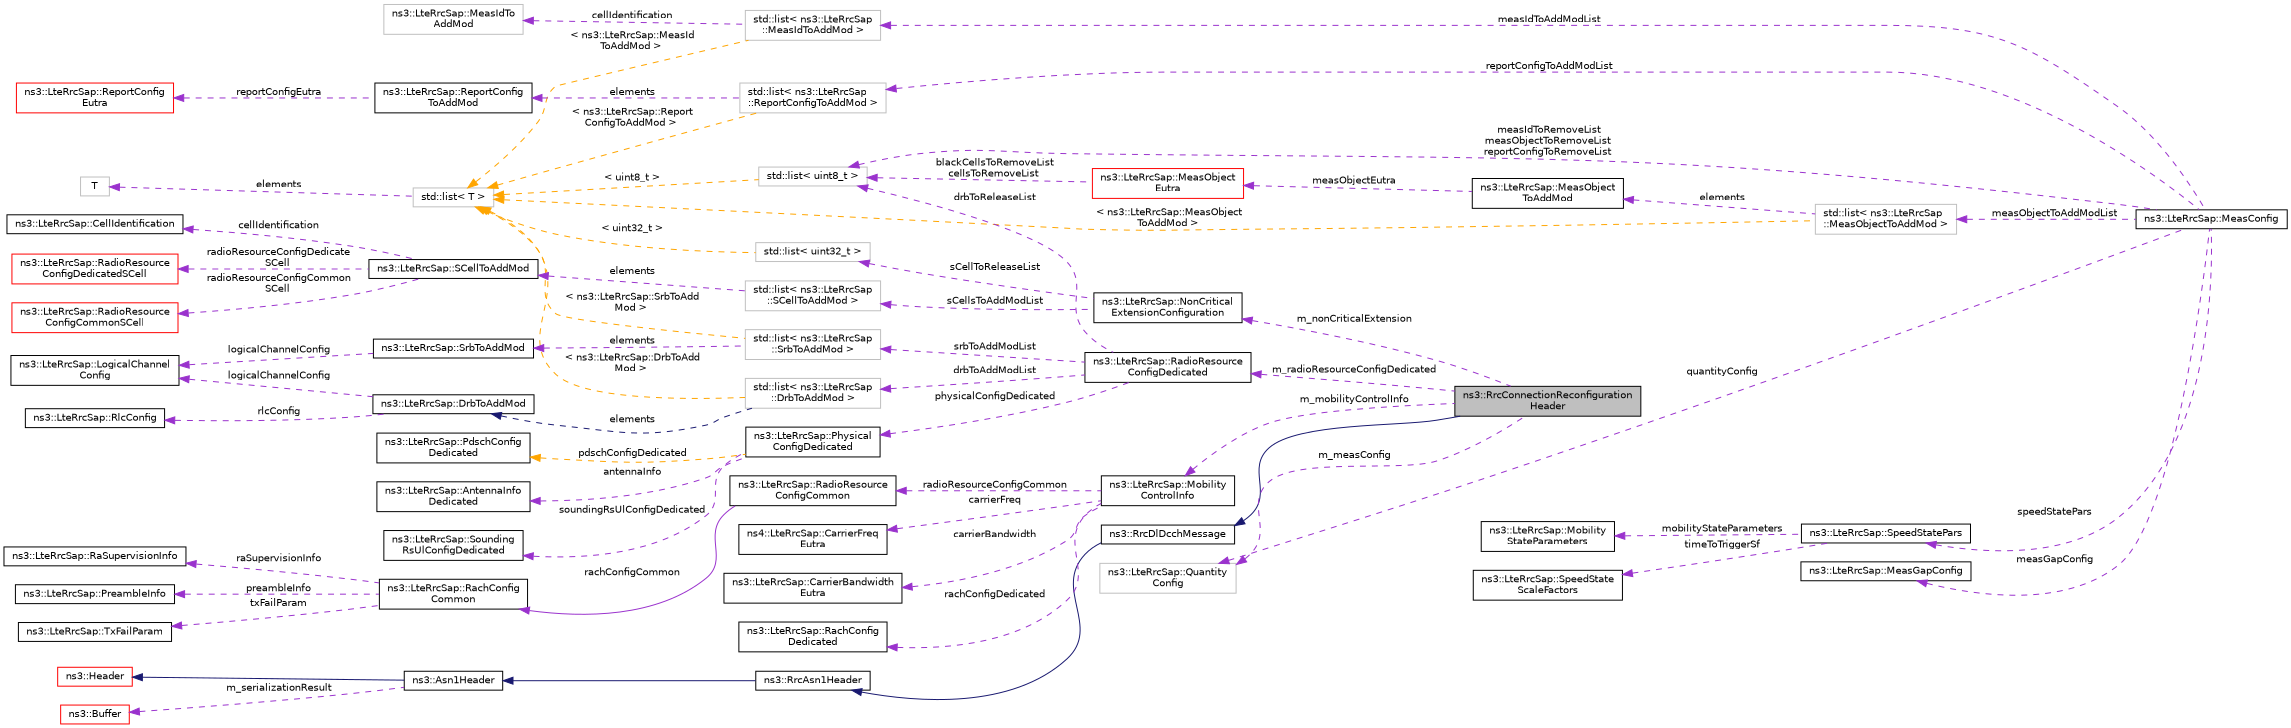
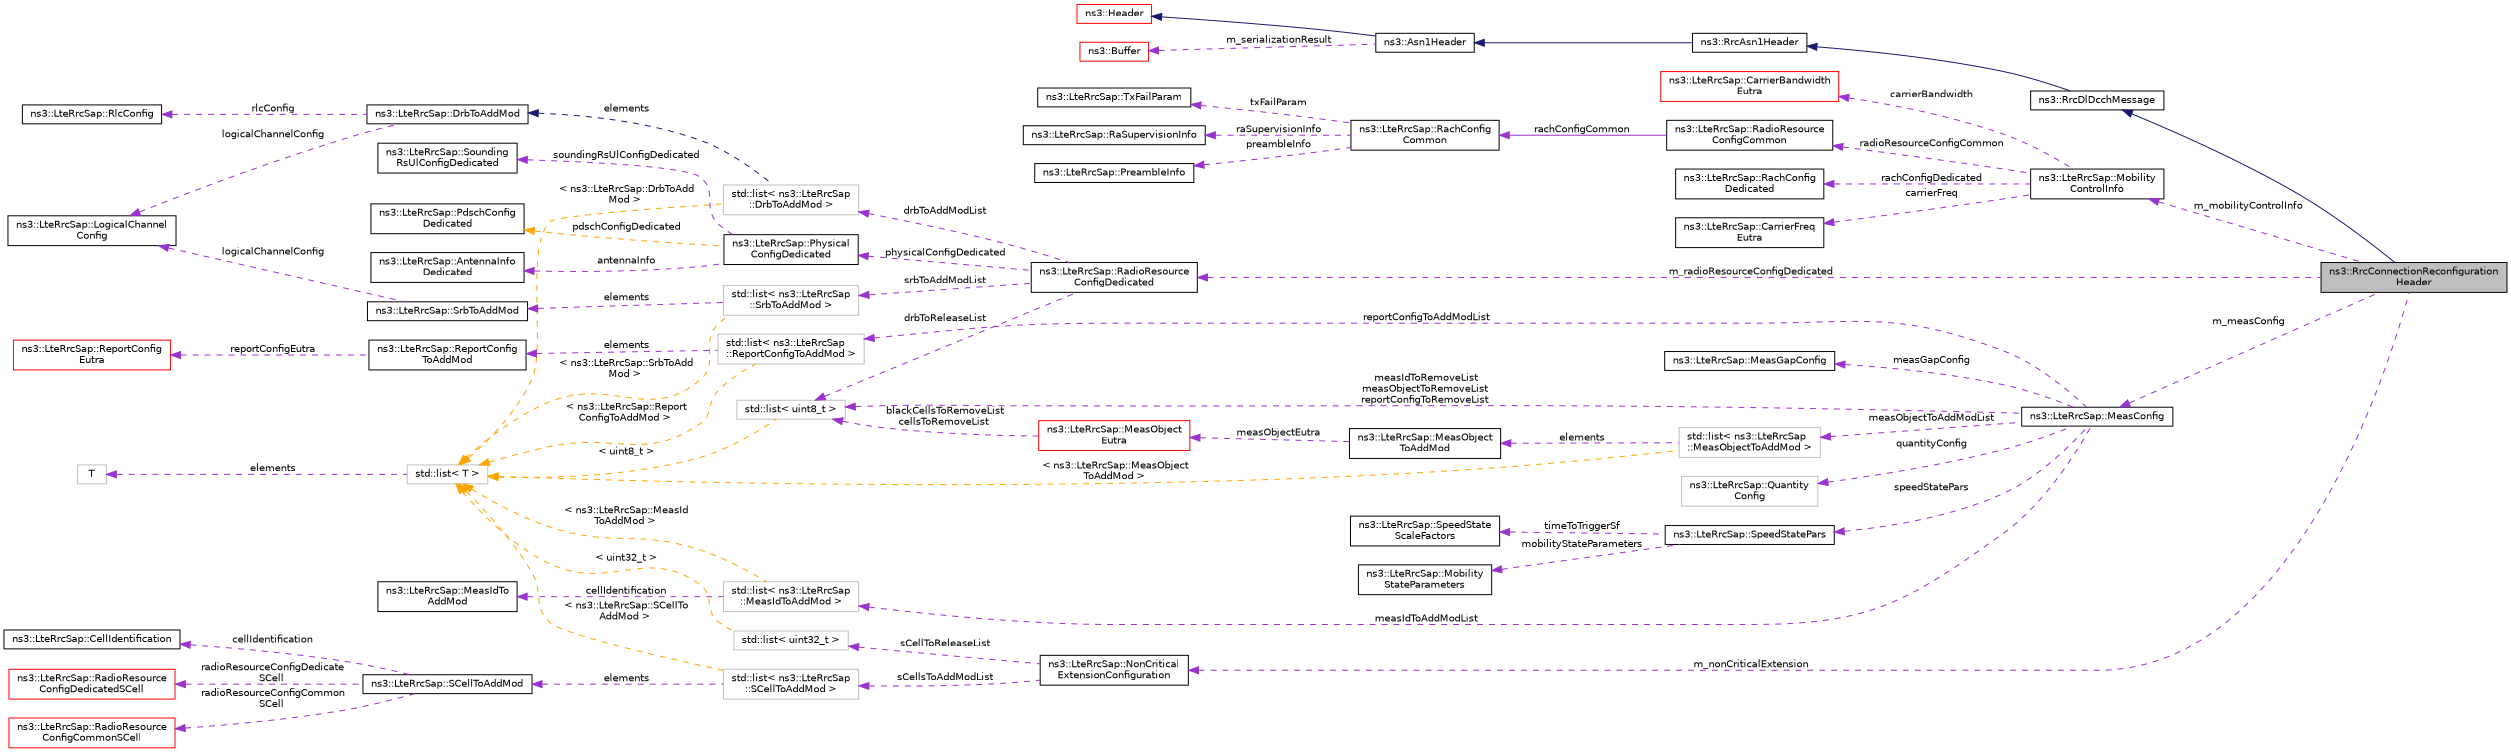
(453, 19) -> (447, 597)
(1359, 466) -> (2254, 348)
(813, 539) -> (1750, 233)
(813, 588) -> (1750, 87)
none -> (559, 628)
